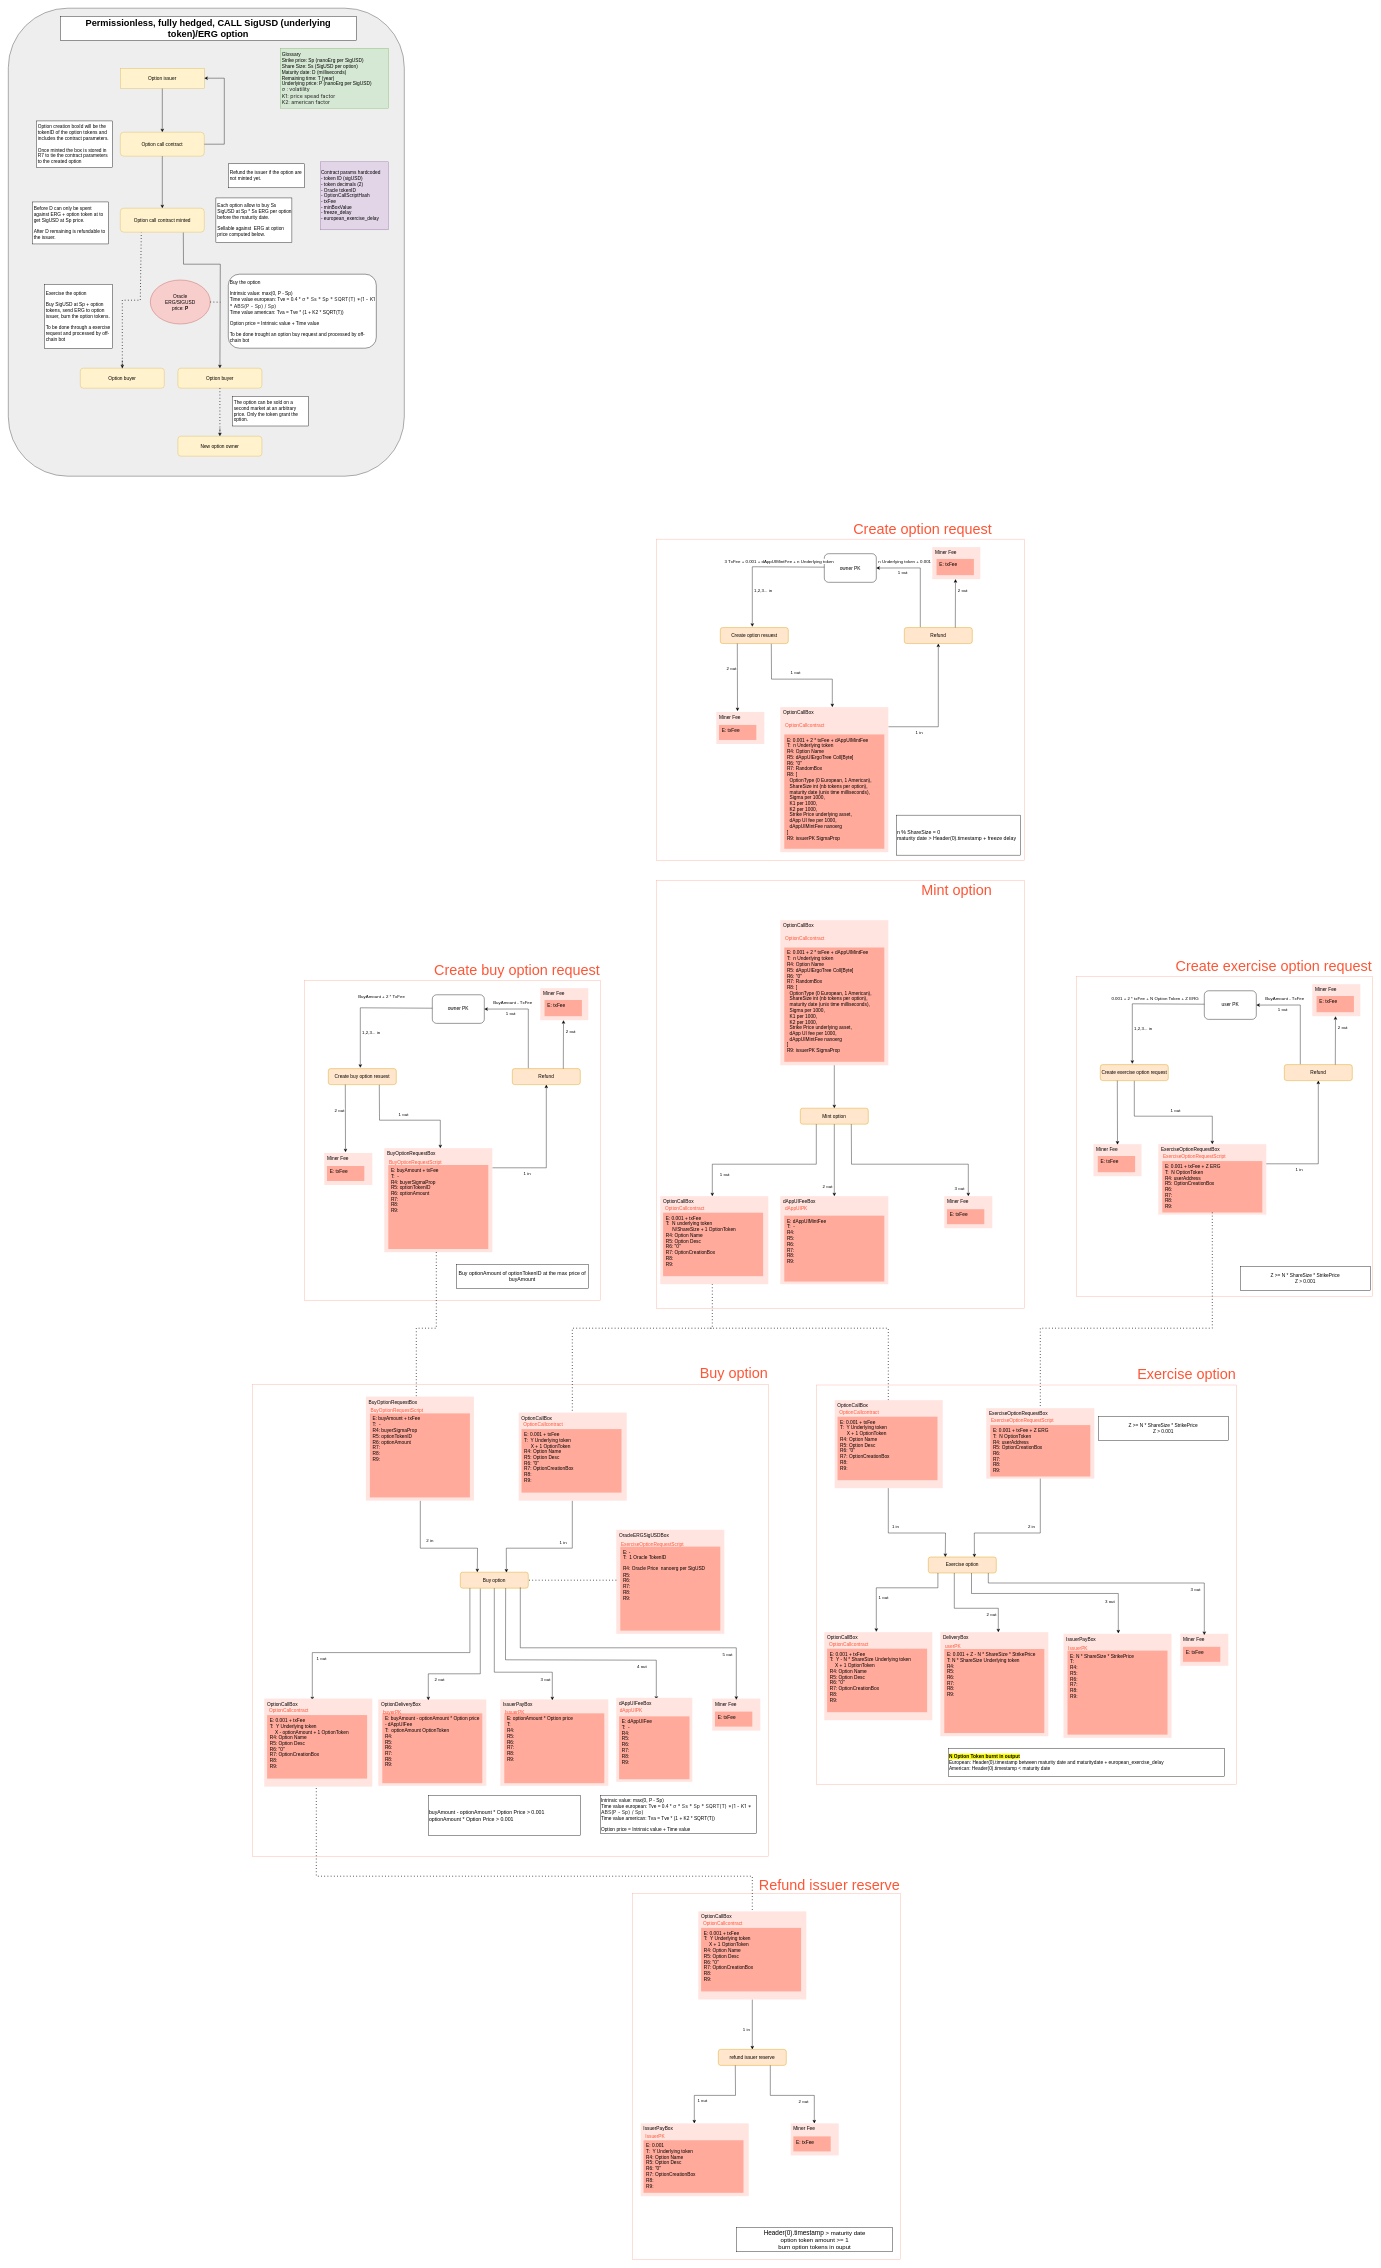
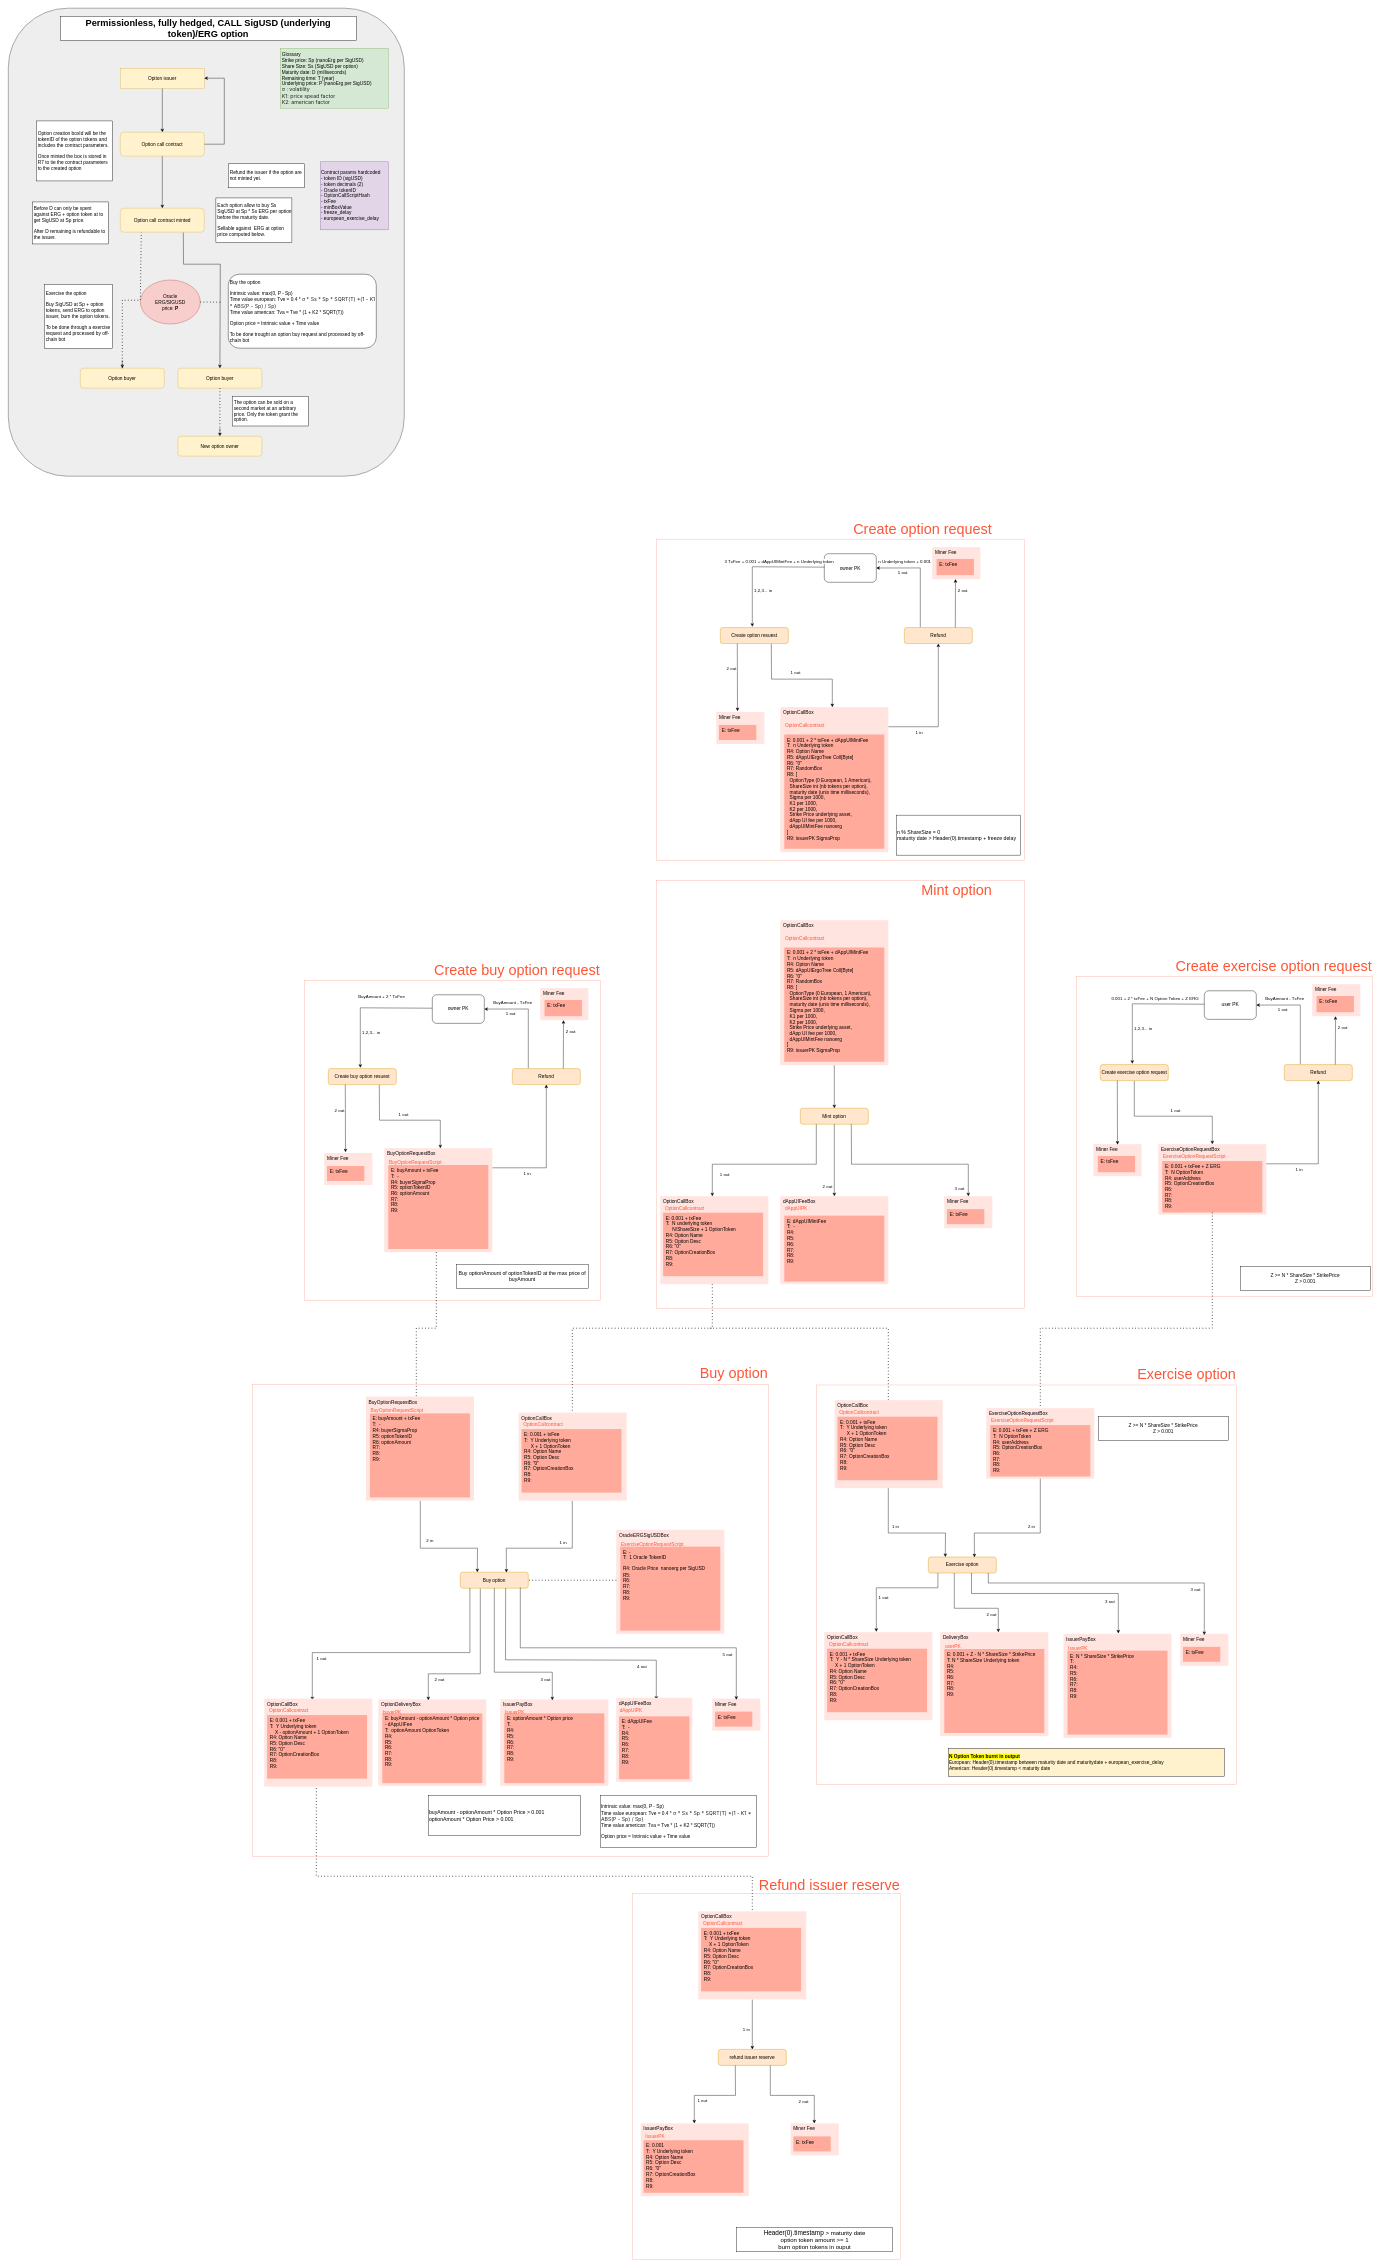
(74, 144) -> (74, 151)
(180, 302) -> (170, 302)
(1086, 1762) -> (1086, 1762)
(678, 1815) -> (678, 1822)
